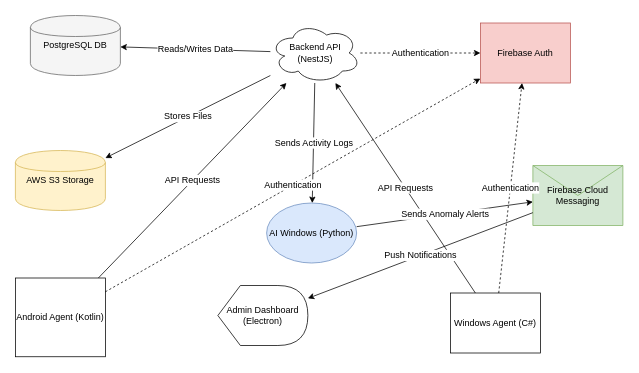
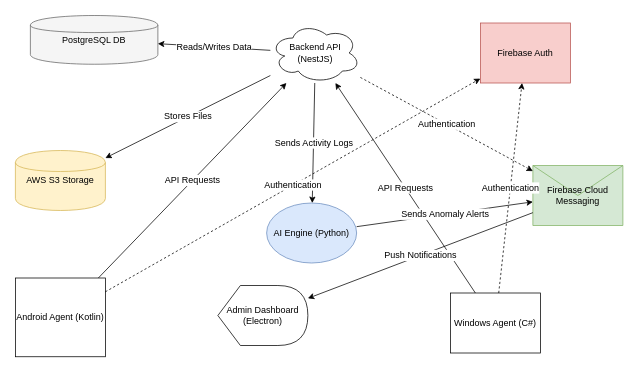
(75, 45) -> (94, 40)
(419, 53) -> (446, 124)
(312, 233) -> (312, 233)
